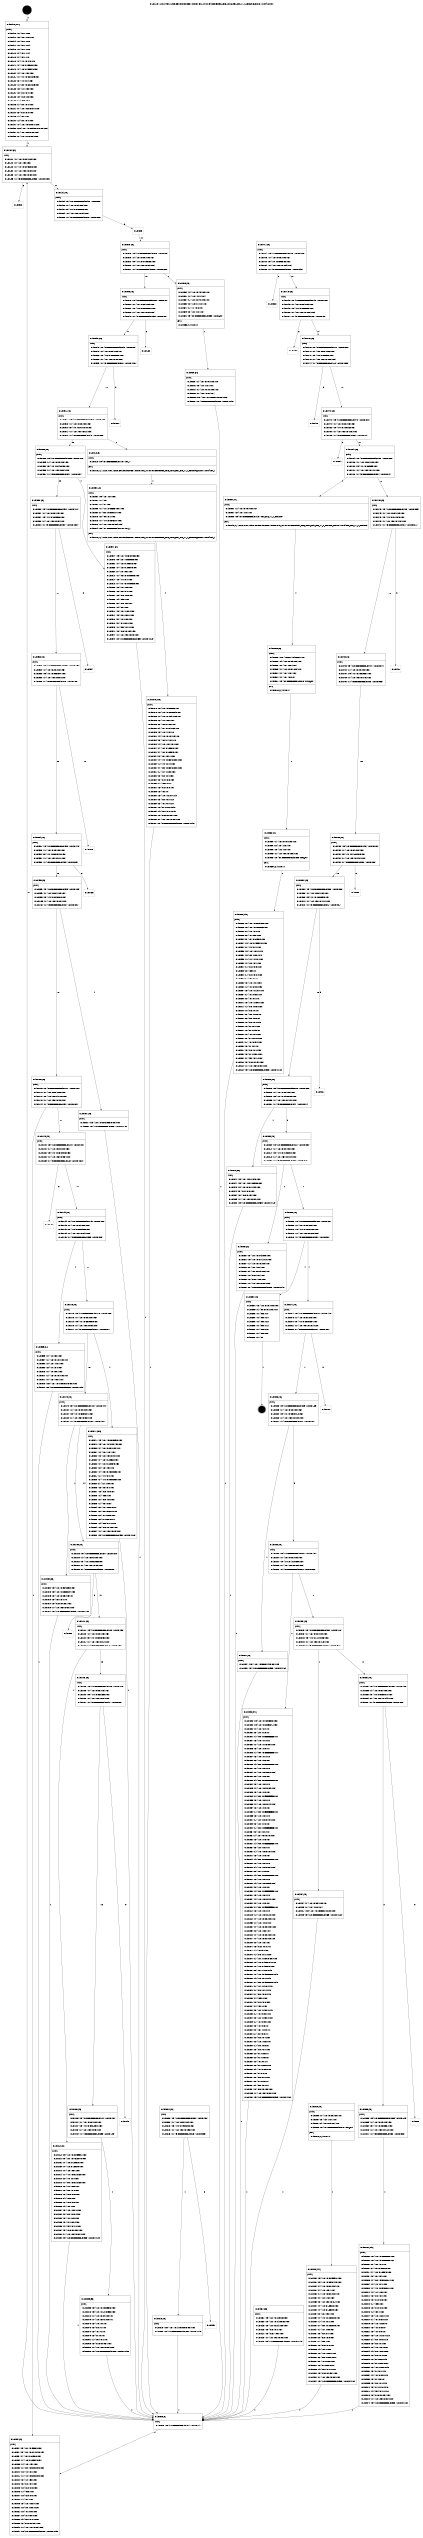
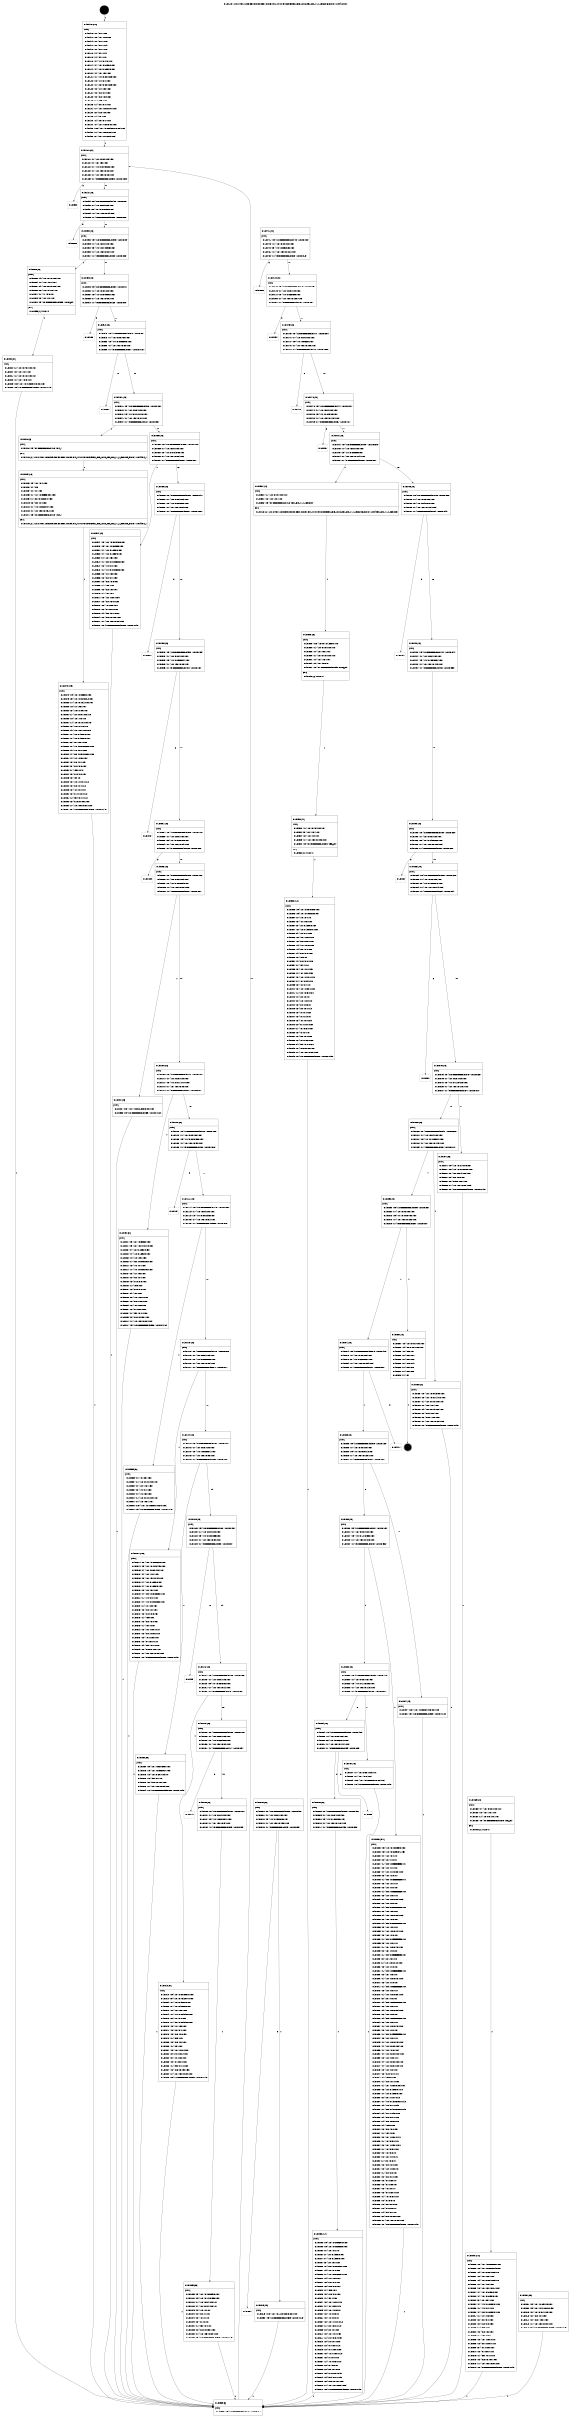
(140, 237) -> (104, 224)
(111, 2451) -> (122, 1905)
